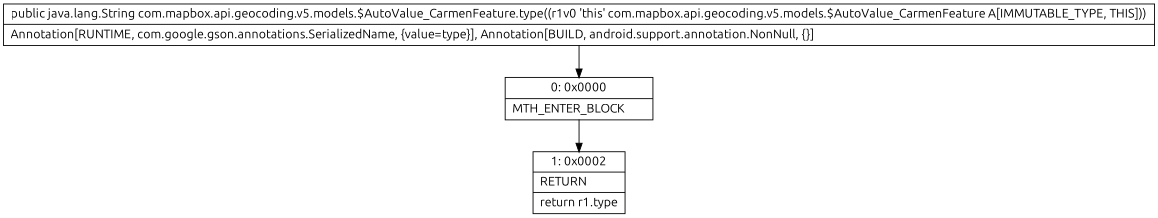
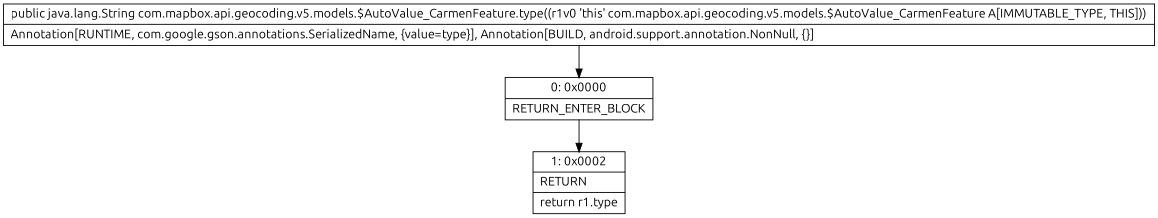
(568, 109) -> (579, 109)
